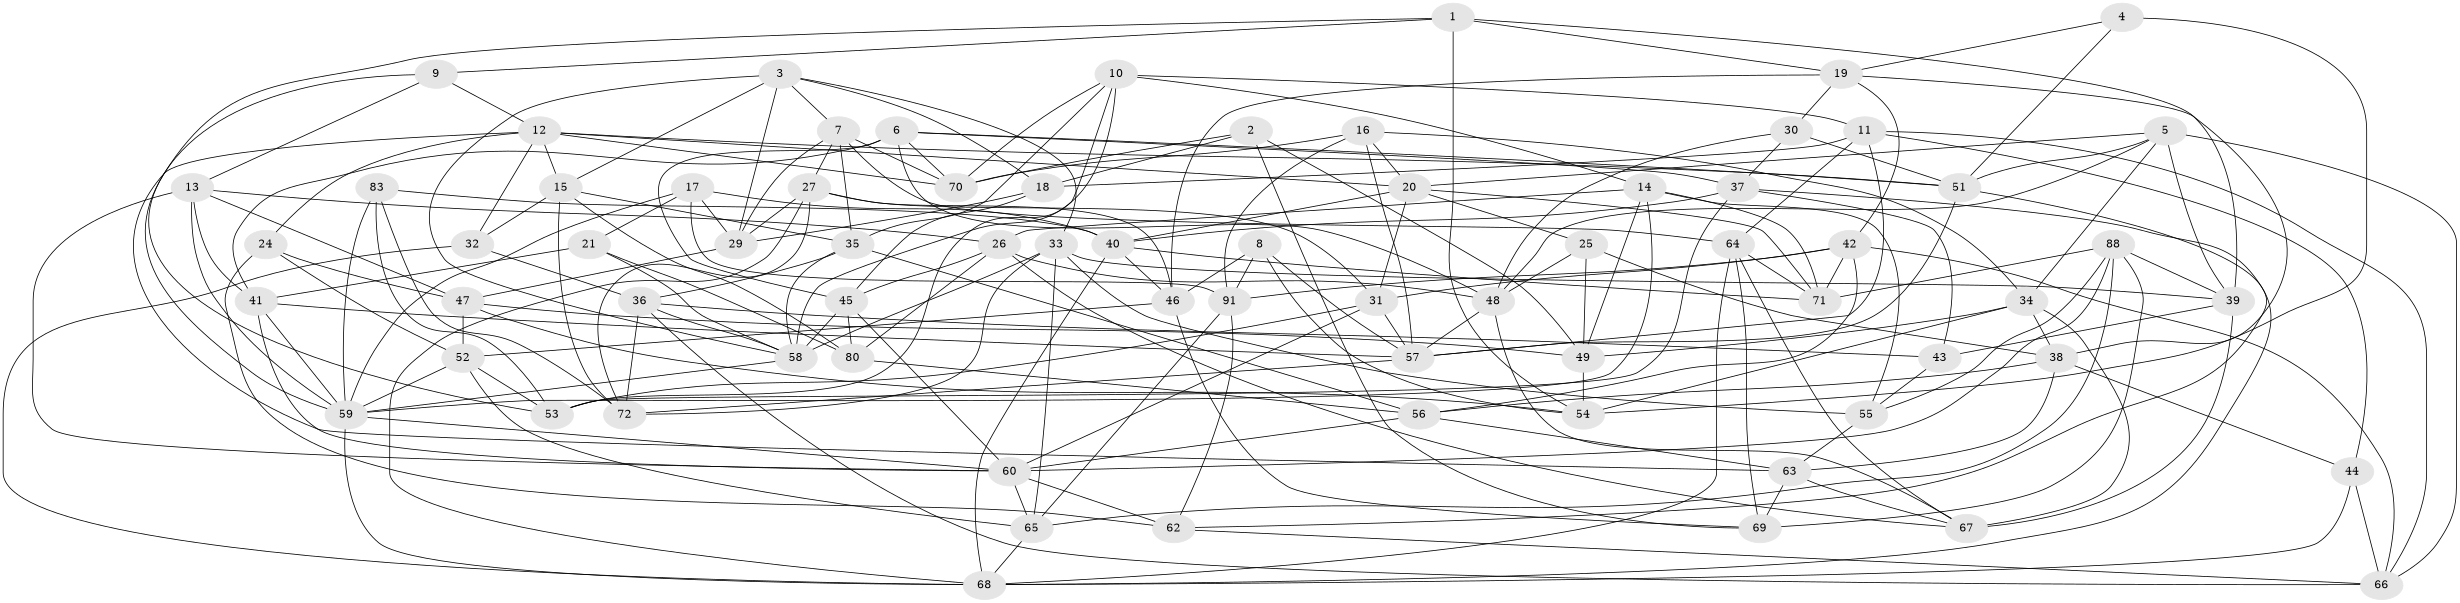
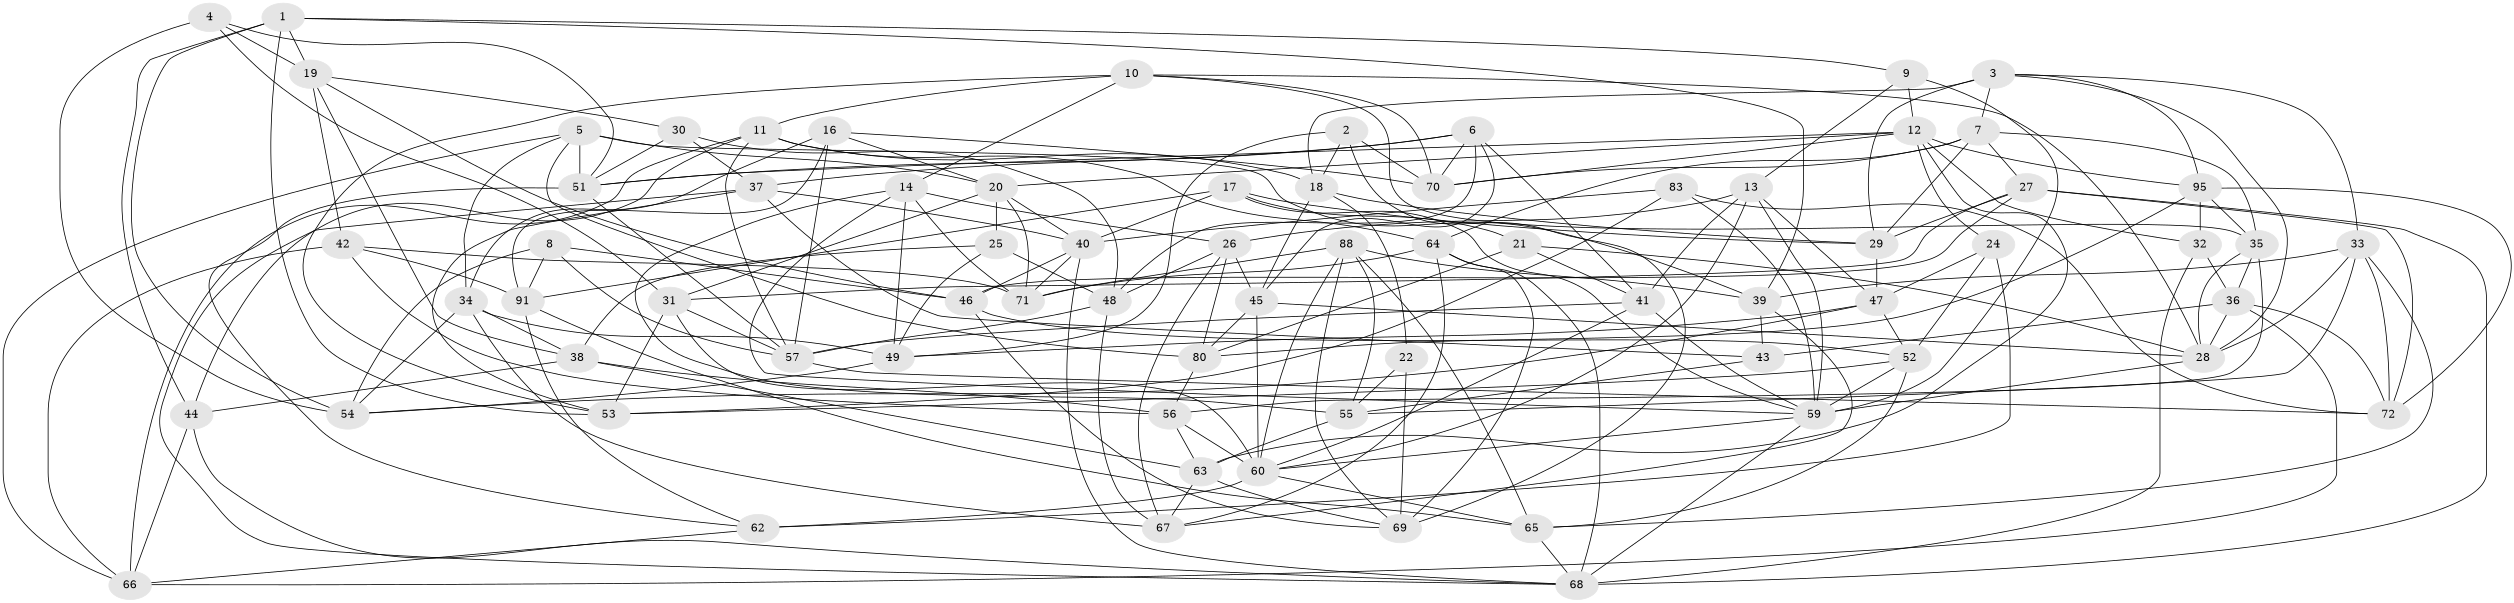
none -> (124, 174)
(561, 188) -> (2200, 188)
(1921, 208) -> (826, 300)
(1613, 273) -> (434, 167)
(796, 358) -> (2203, 358)
none -> (1407, 358)
